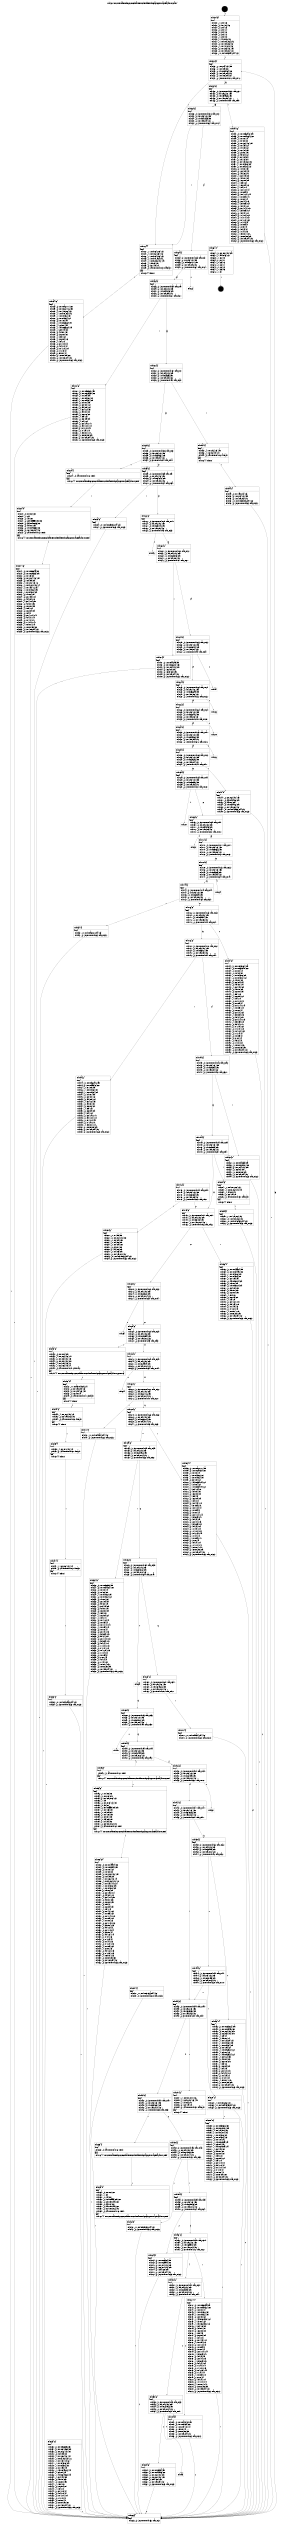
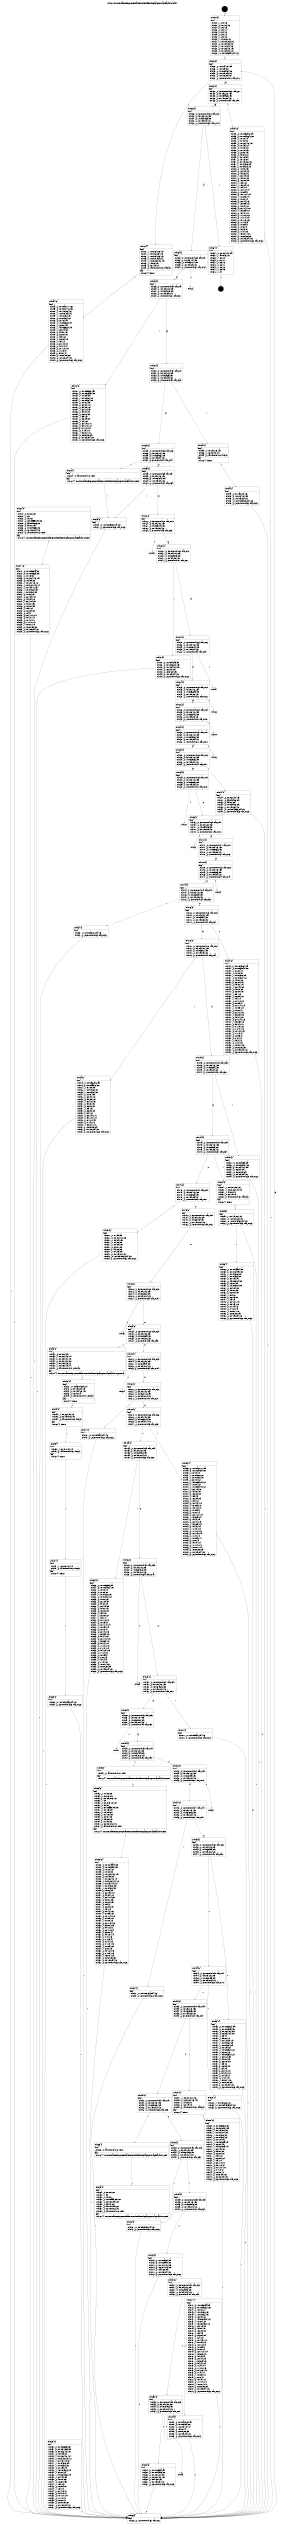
(186, 187) -> (212, 186)
(83, 495) -> (106, 500)
(192, 723) -> none
(217, 885) -> (216, 885)
(213, 1181) -> (202, 1168)
(212, 1244) -> (236, 1244)
(137, 1697) -> (148, 1701)
(135, 1764) -> (134, 1763)
(189, 1909) -> (167, 1903)
(224, 2114) -> (203, 2117)
(190, 2243) -> none
